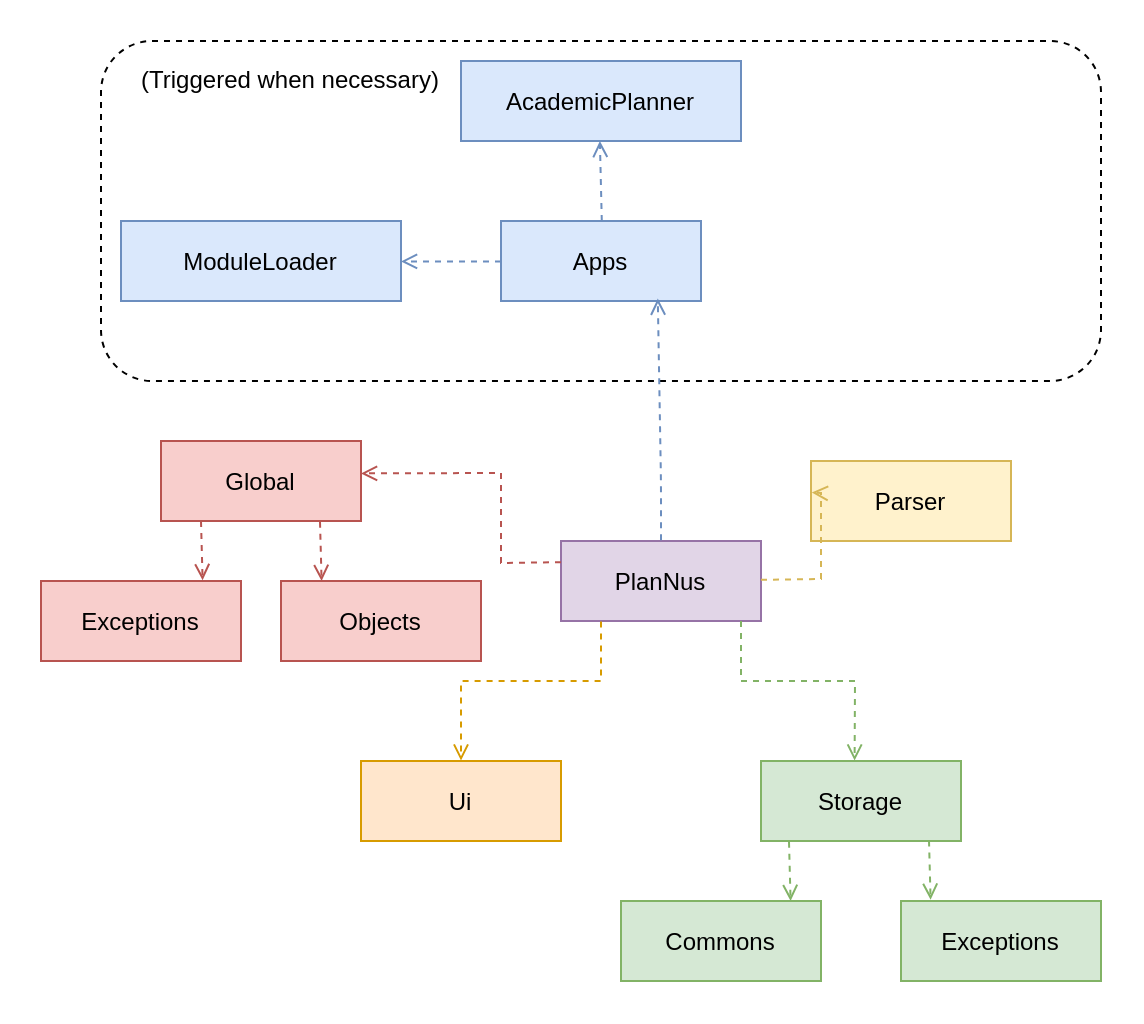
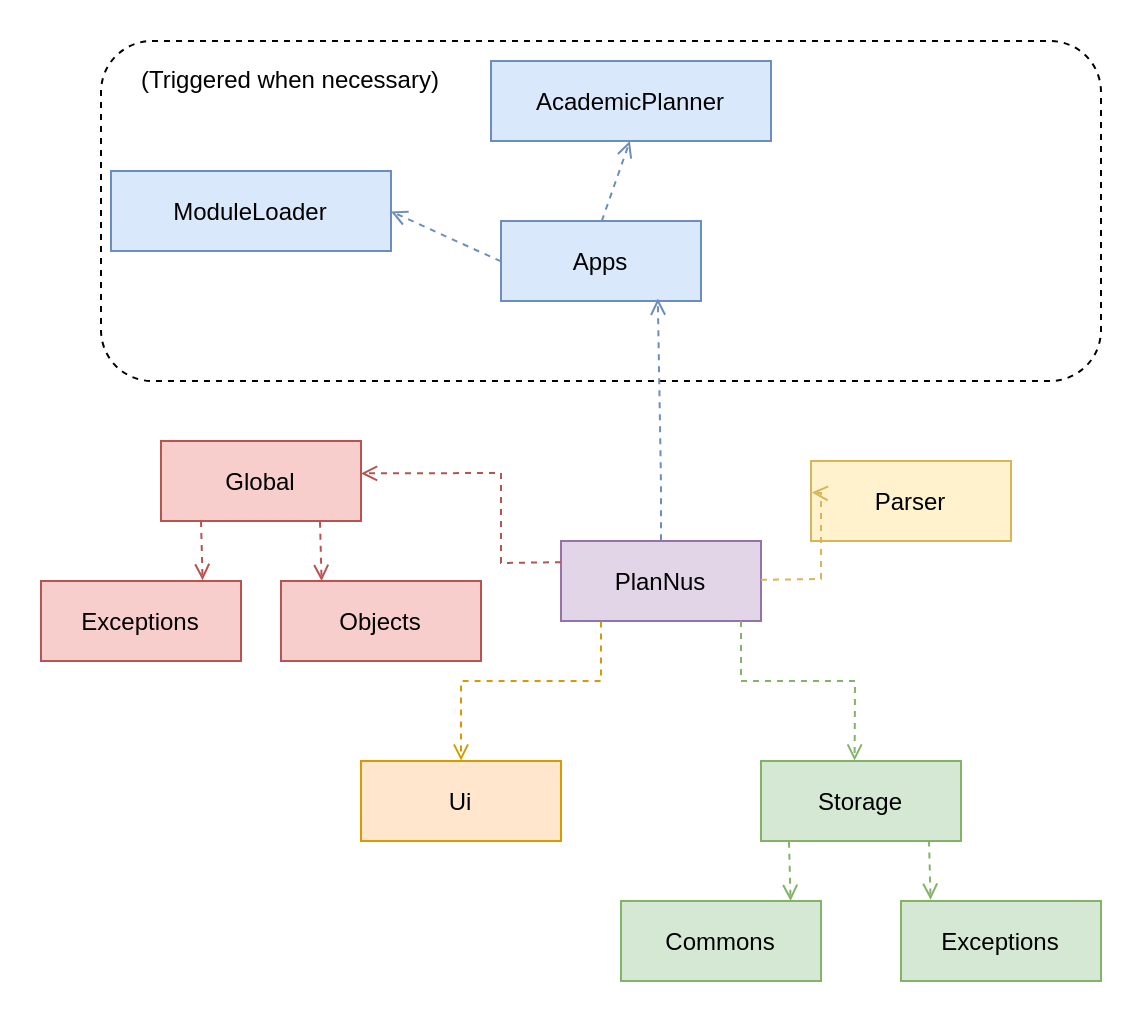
(601, 101) -> (631, 101)
(261, 261) -> (251, 211)
